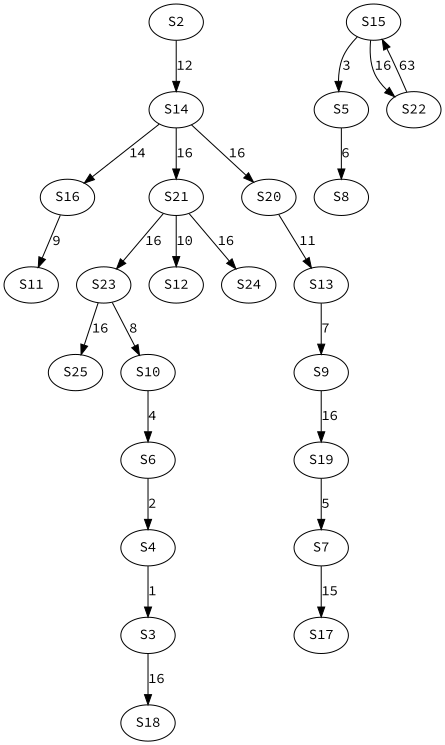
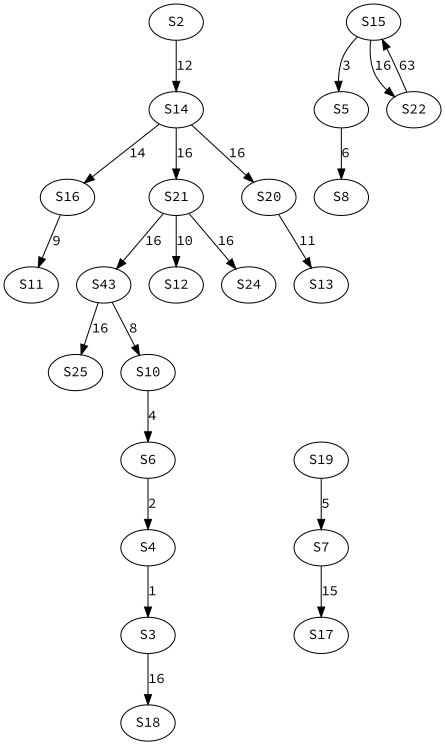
(104, 285) -> (104, 285)
(321, 373) -> none
